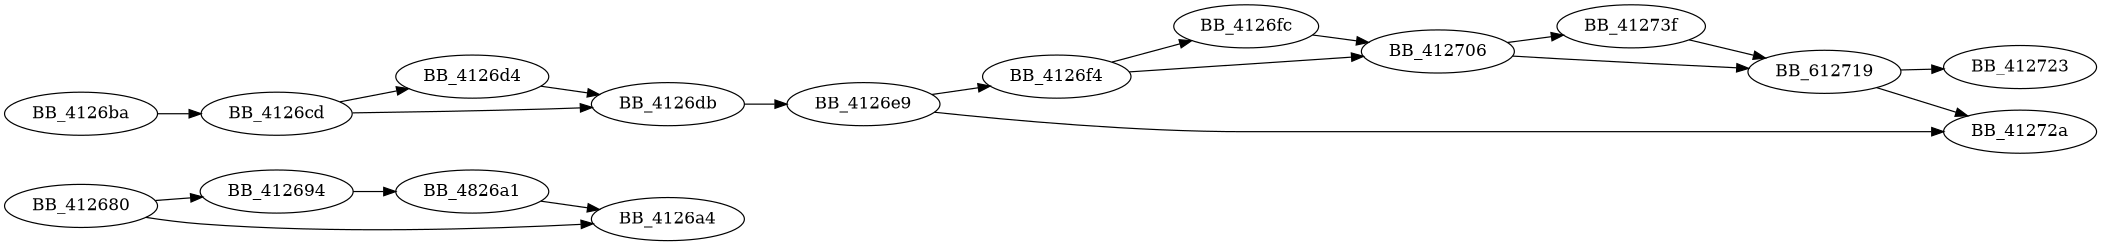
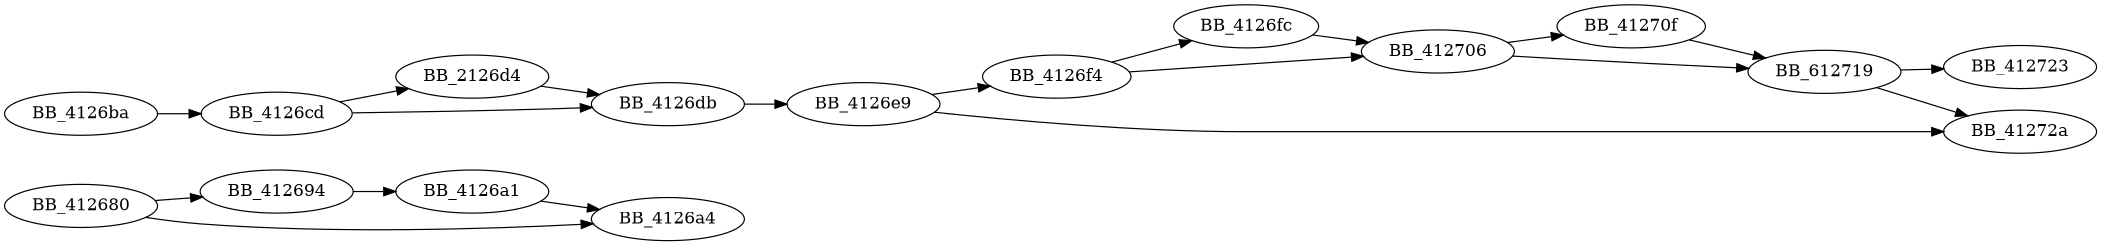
(1631, 26) -> (1631, 26)
(472, 77) -> (472, 77)
(472, 192) -> (472, 192)
